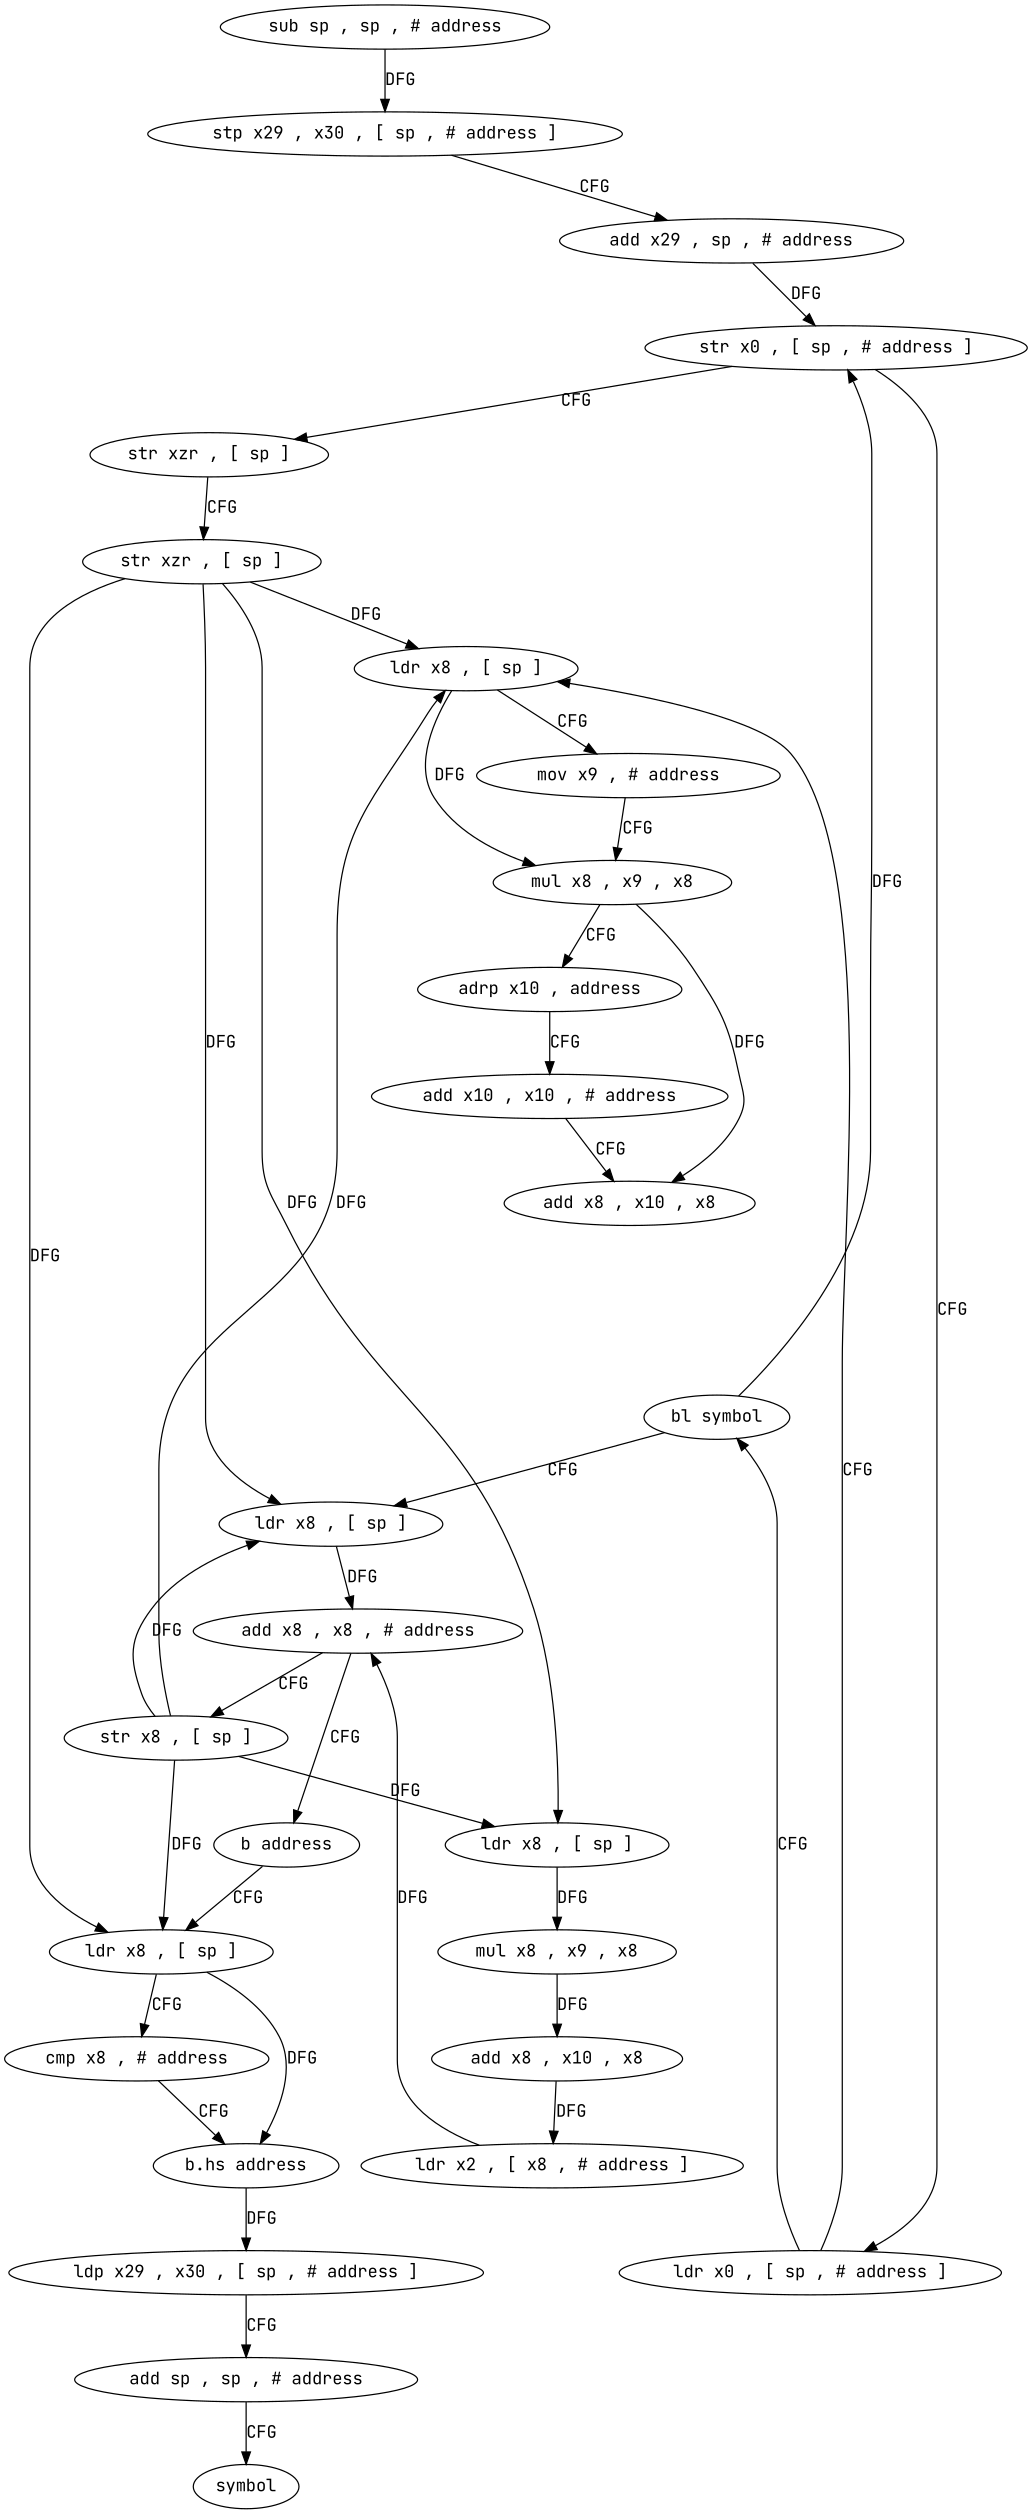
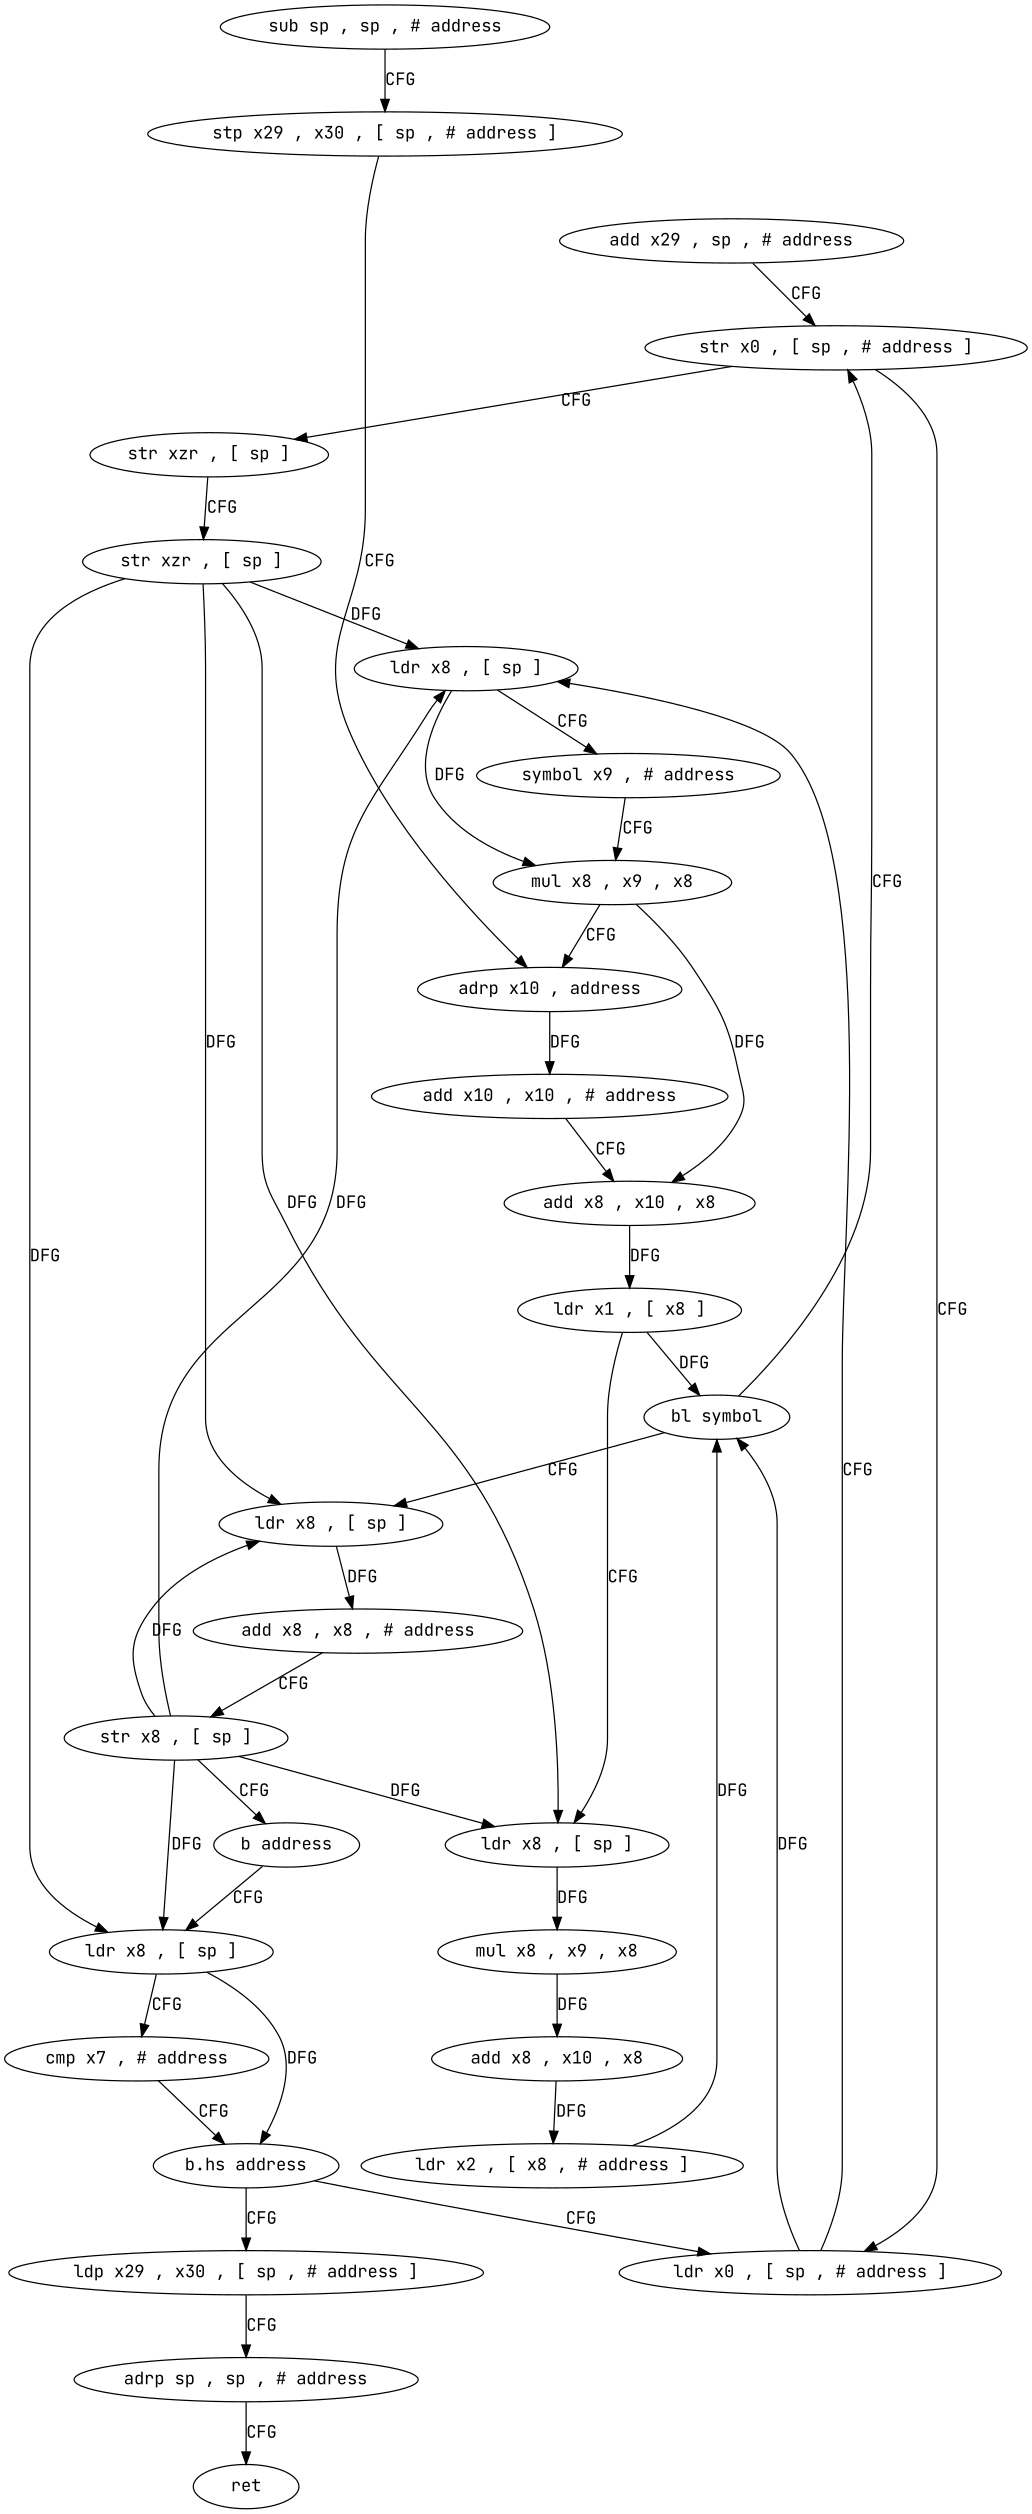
(400, 81) -> (400, 81)
(553, 186) -> (354, 587)
(806, 294) -> (806, 294)
(628, 776) -> (628, 776)
(887, 883) -> (887, 883)
(565, 1043) -> (565, 1043)
none -> (630, 1310)
(324, 1732) -> (227, 1787)
(792, 1845) -> (792, 1845)
(397, 1923) -> (717, 1820)
(137, 2059) -> (137, 2059)
none -> (506, 2217)
(261, 2219) -> (261, 2219)
(246, 2380) -> (246, 2380)
(246, 2487) -> (246, 2487)
